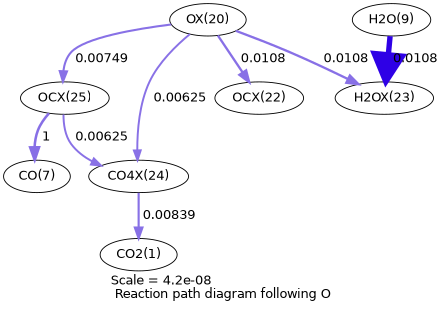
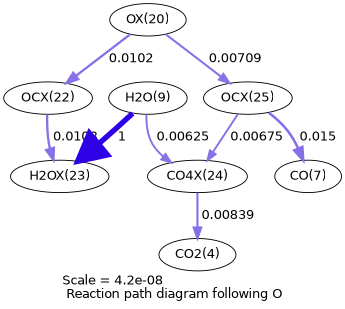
(293, 53) -> (48, 132)
(100, 59) -> (233, 59)
(261, 59) -> (130, 59)
(414, 59) -> (120, 137)
(148, 85) -> (150, 138)
(44, 137) -> (316, 137)
(100, 137) -> (255, 137)
(139, 255) -> (197, 255)
